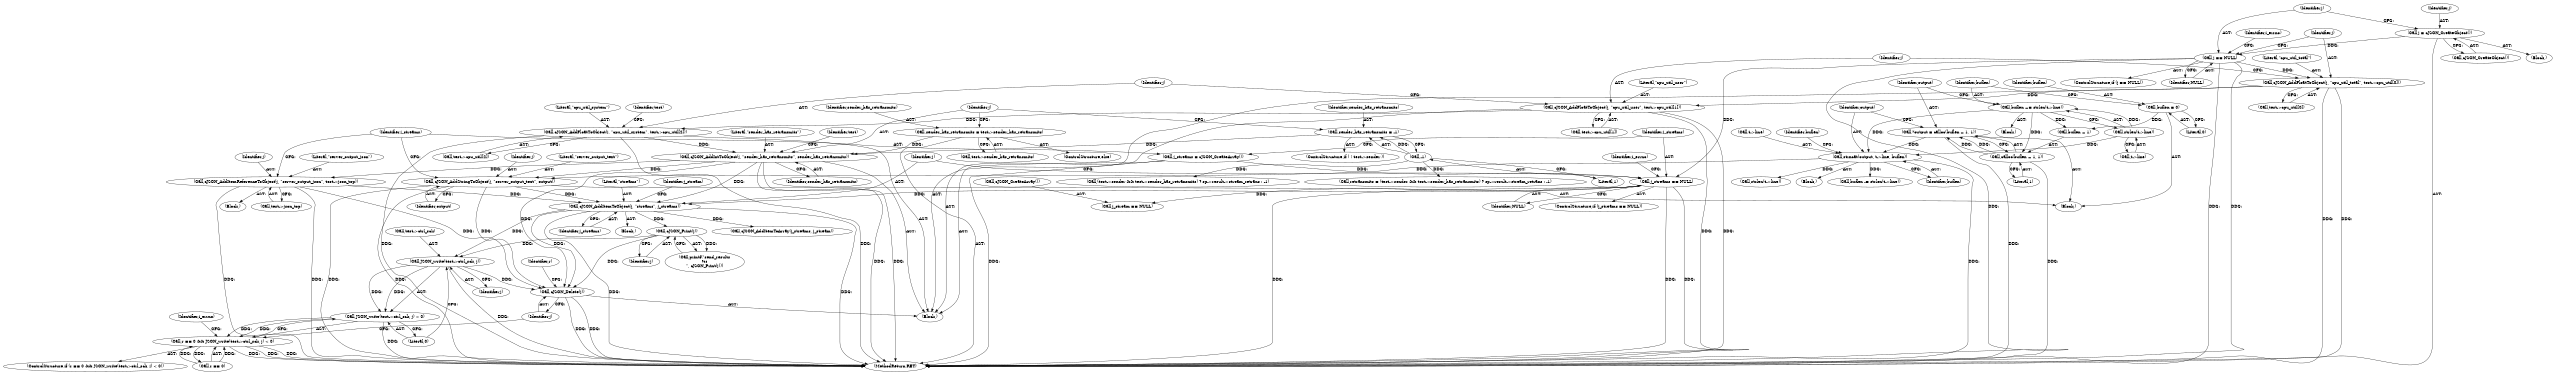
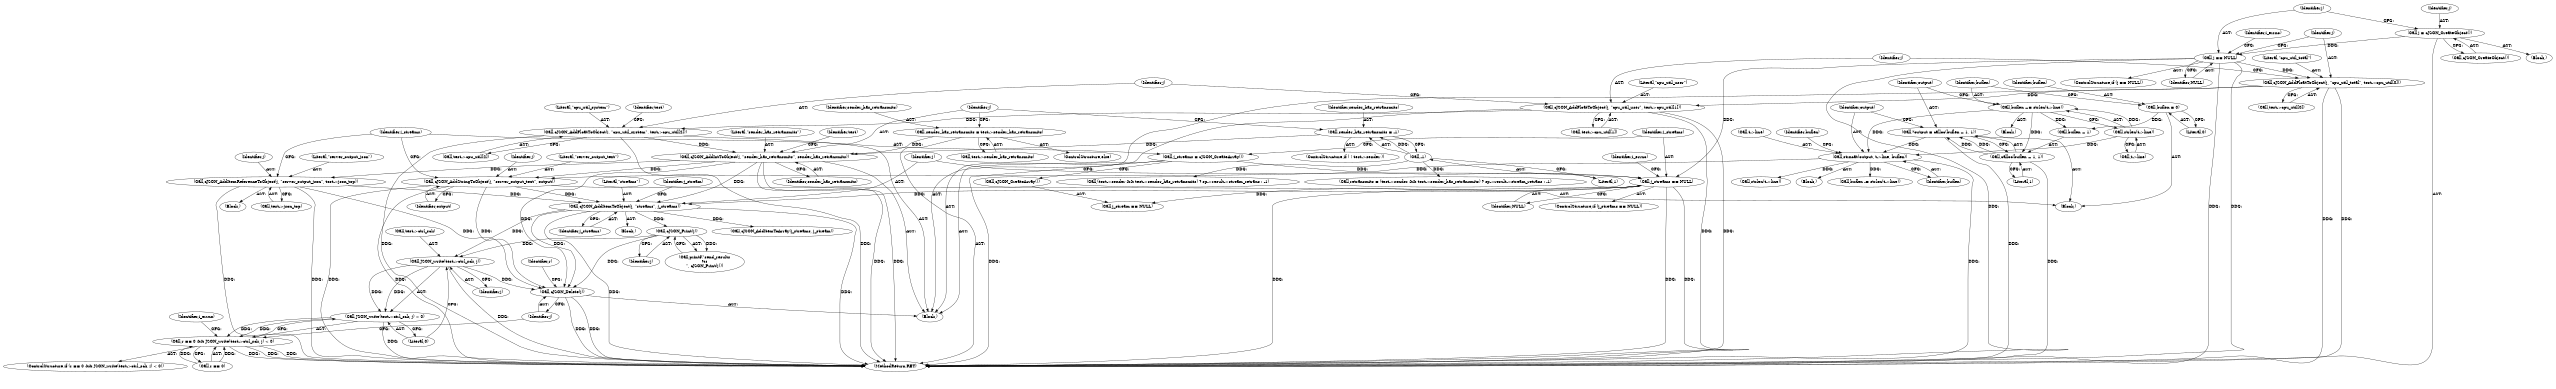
none -> (1107, 170)
(200, 354) -> (200, 354)
